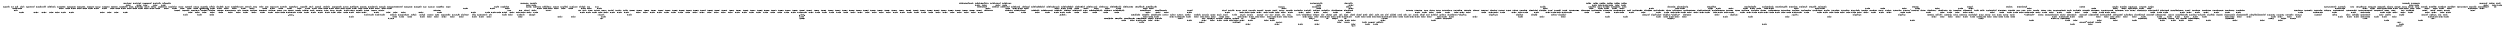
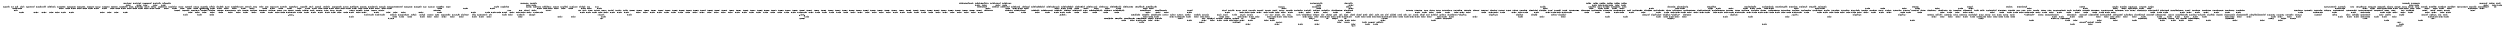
(505, 10) -> (523, 17)
(2104, 10) -> (2068, 9)
(343, 12) -> (400, 9)
(1966, 14) -> (1913, 13)
(1213, 15) -> none
(1260, 15) -> none
(2063, 15) -> none
(799, 17) -> (804, 17)
(1697, 17) -> (1758, 15)
